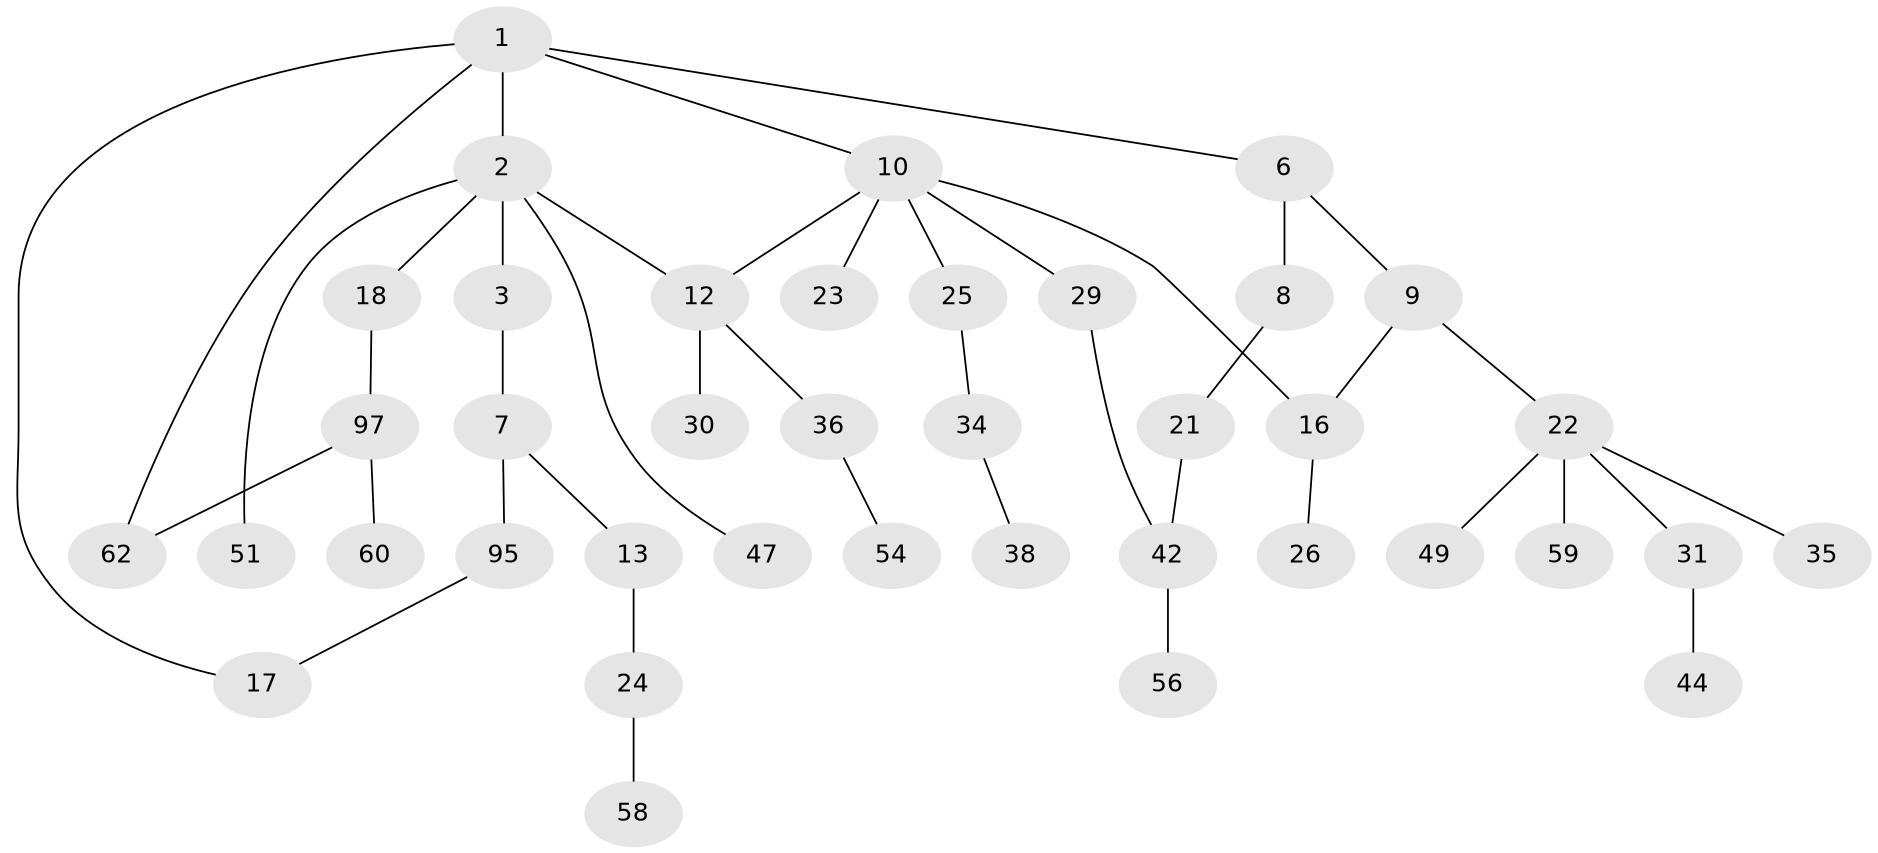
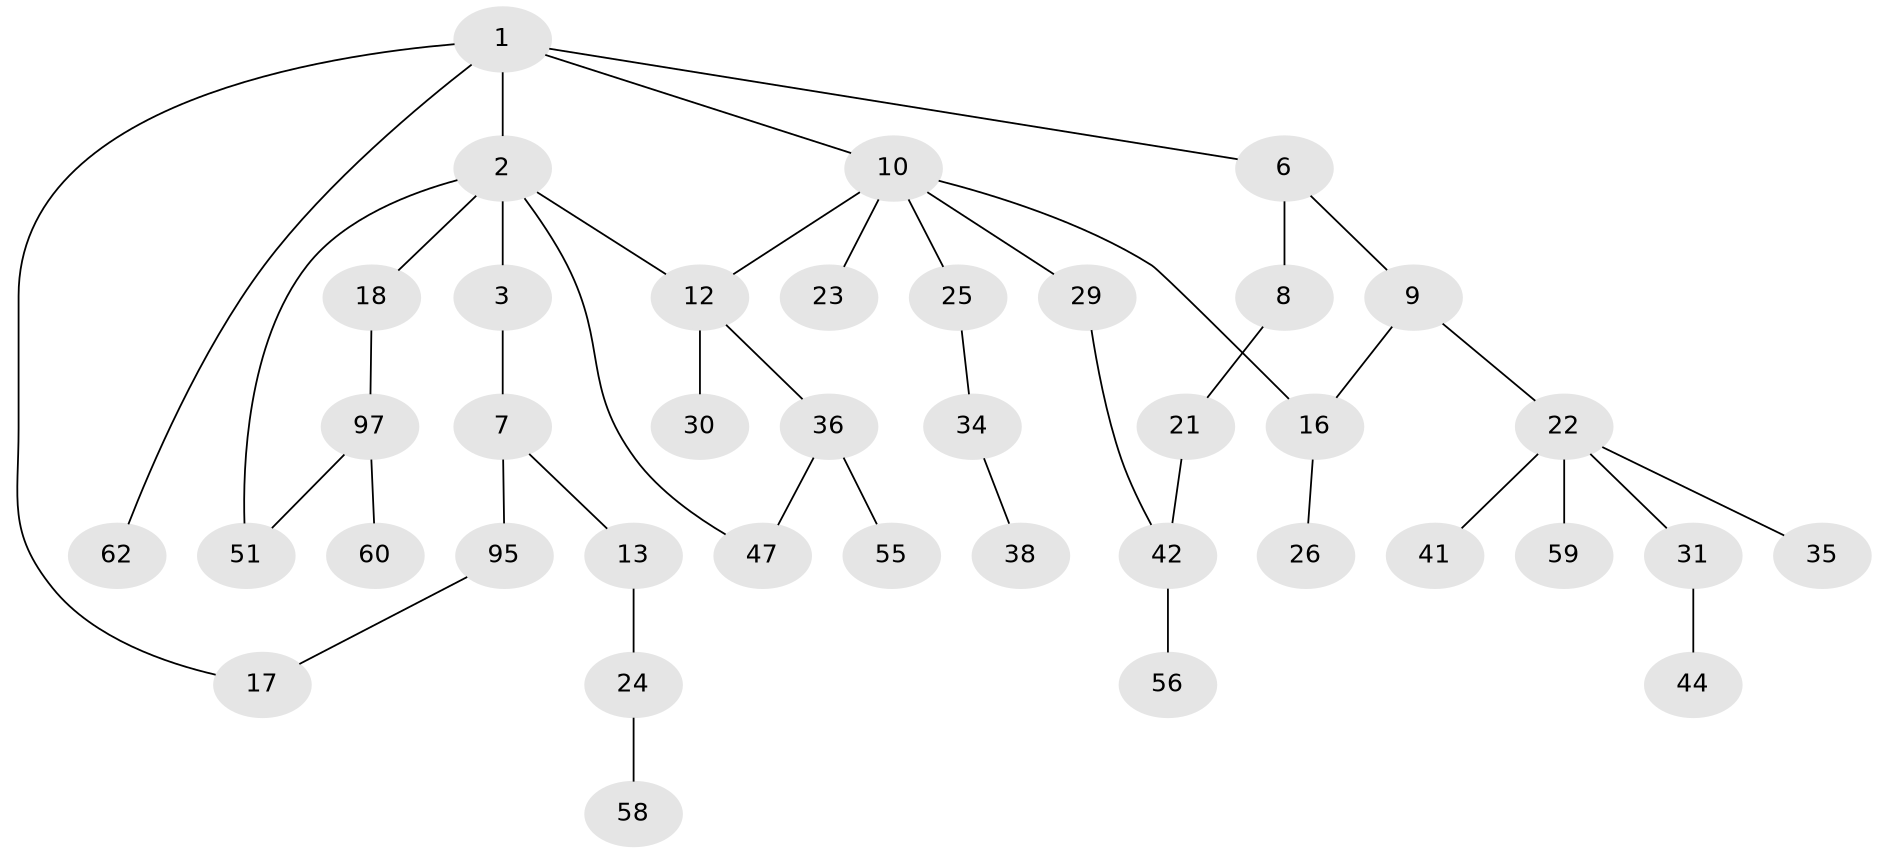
(257, 485) -> (308, 491)
none -> (796, 491)
(892, 556) -> (892, 556)
(1435, 556) -> (1435, 556)
